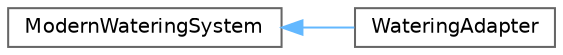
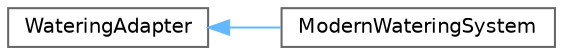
(329, 28) -> (255, 28)
